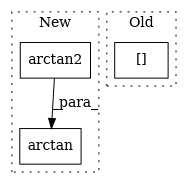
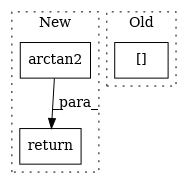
(50, 146) -> (50, 146)
